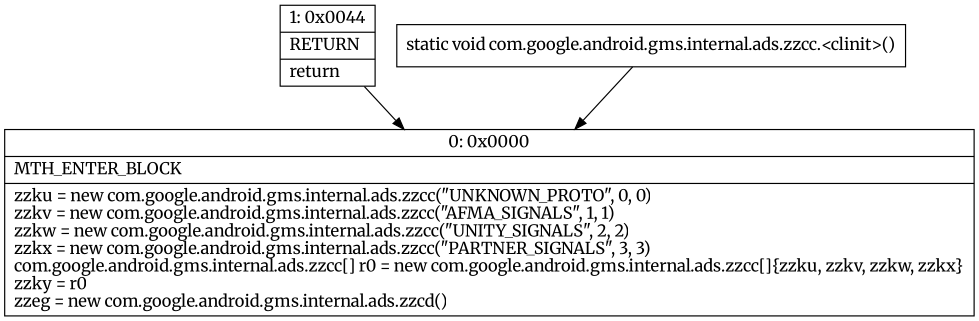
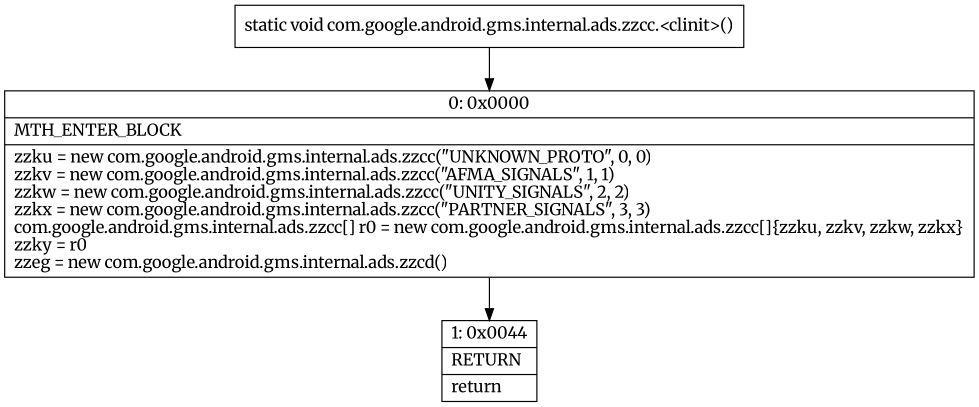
(380, 104) -> (489, 293)
